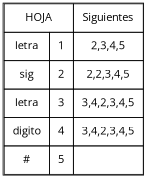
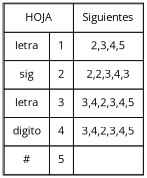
(108, 75) -> (108, 75)
